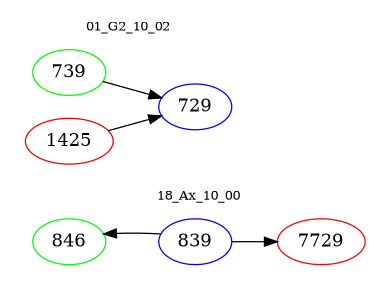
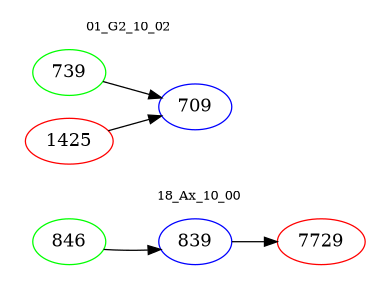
(195, 107) -> (195, 107)
(139, 233) -> (126, 250)
